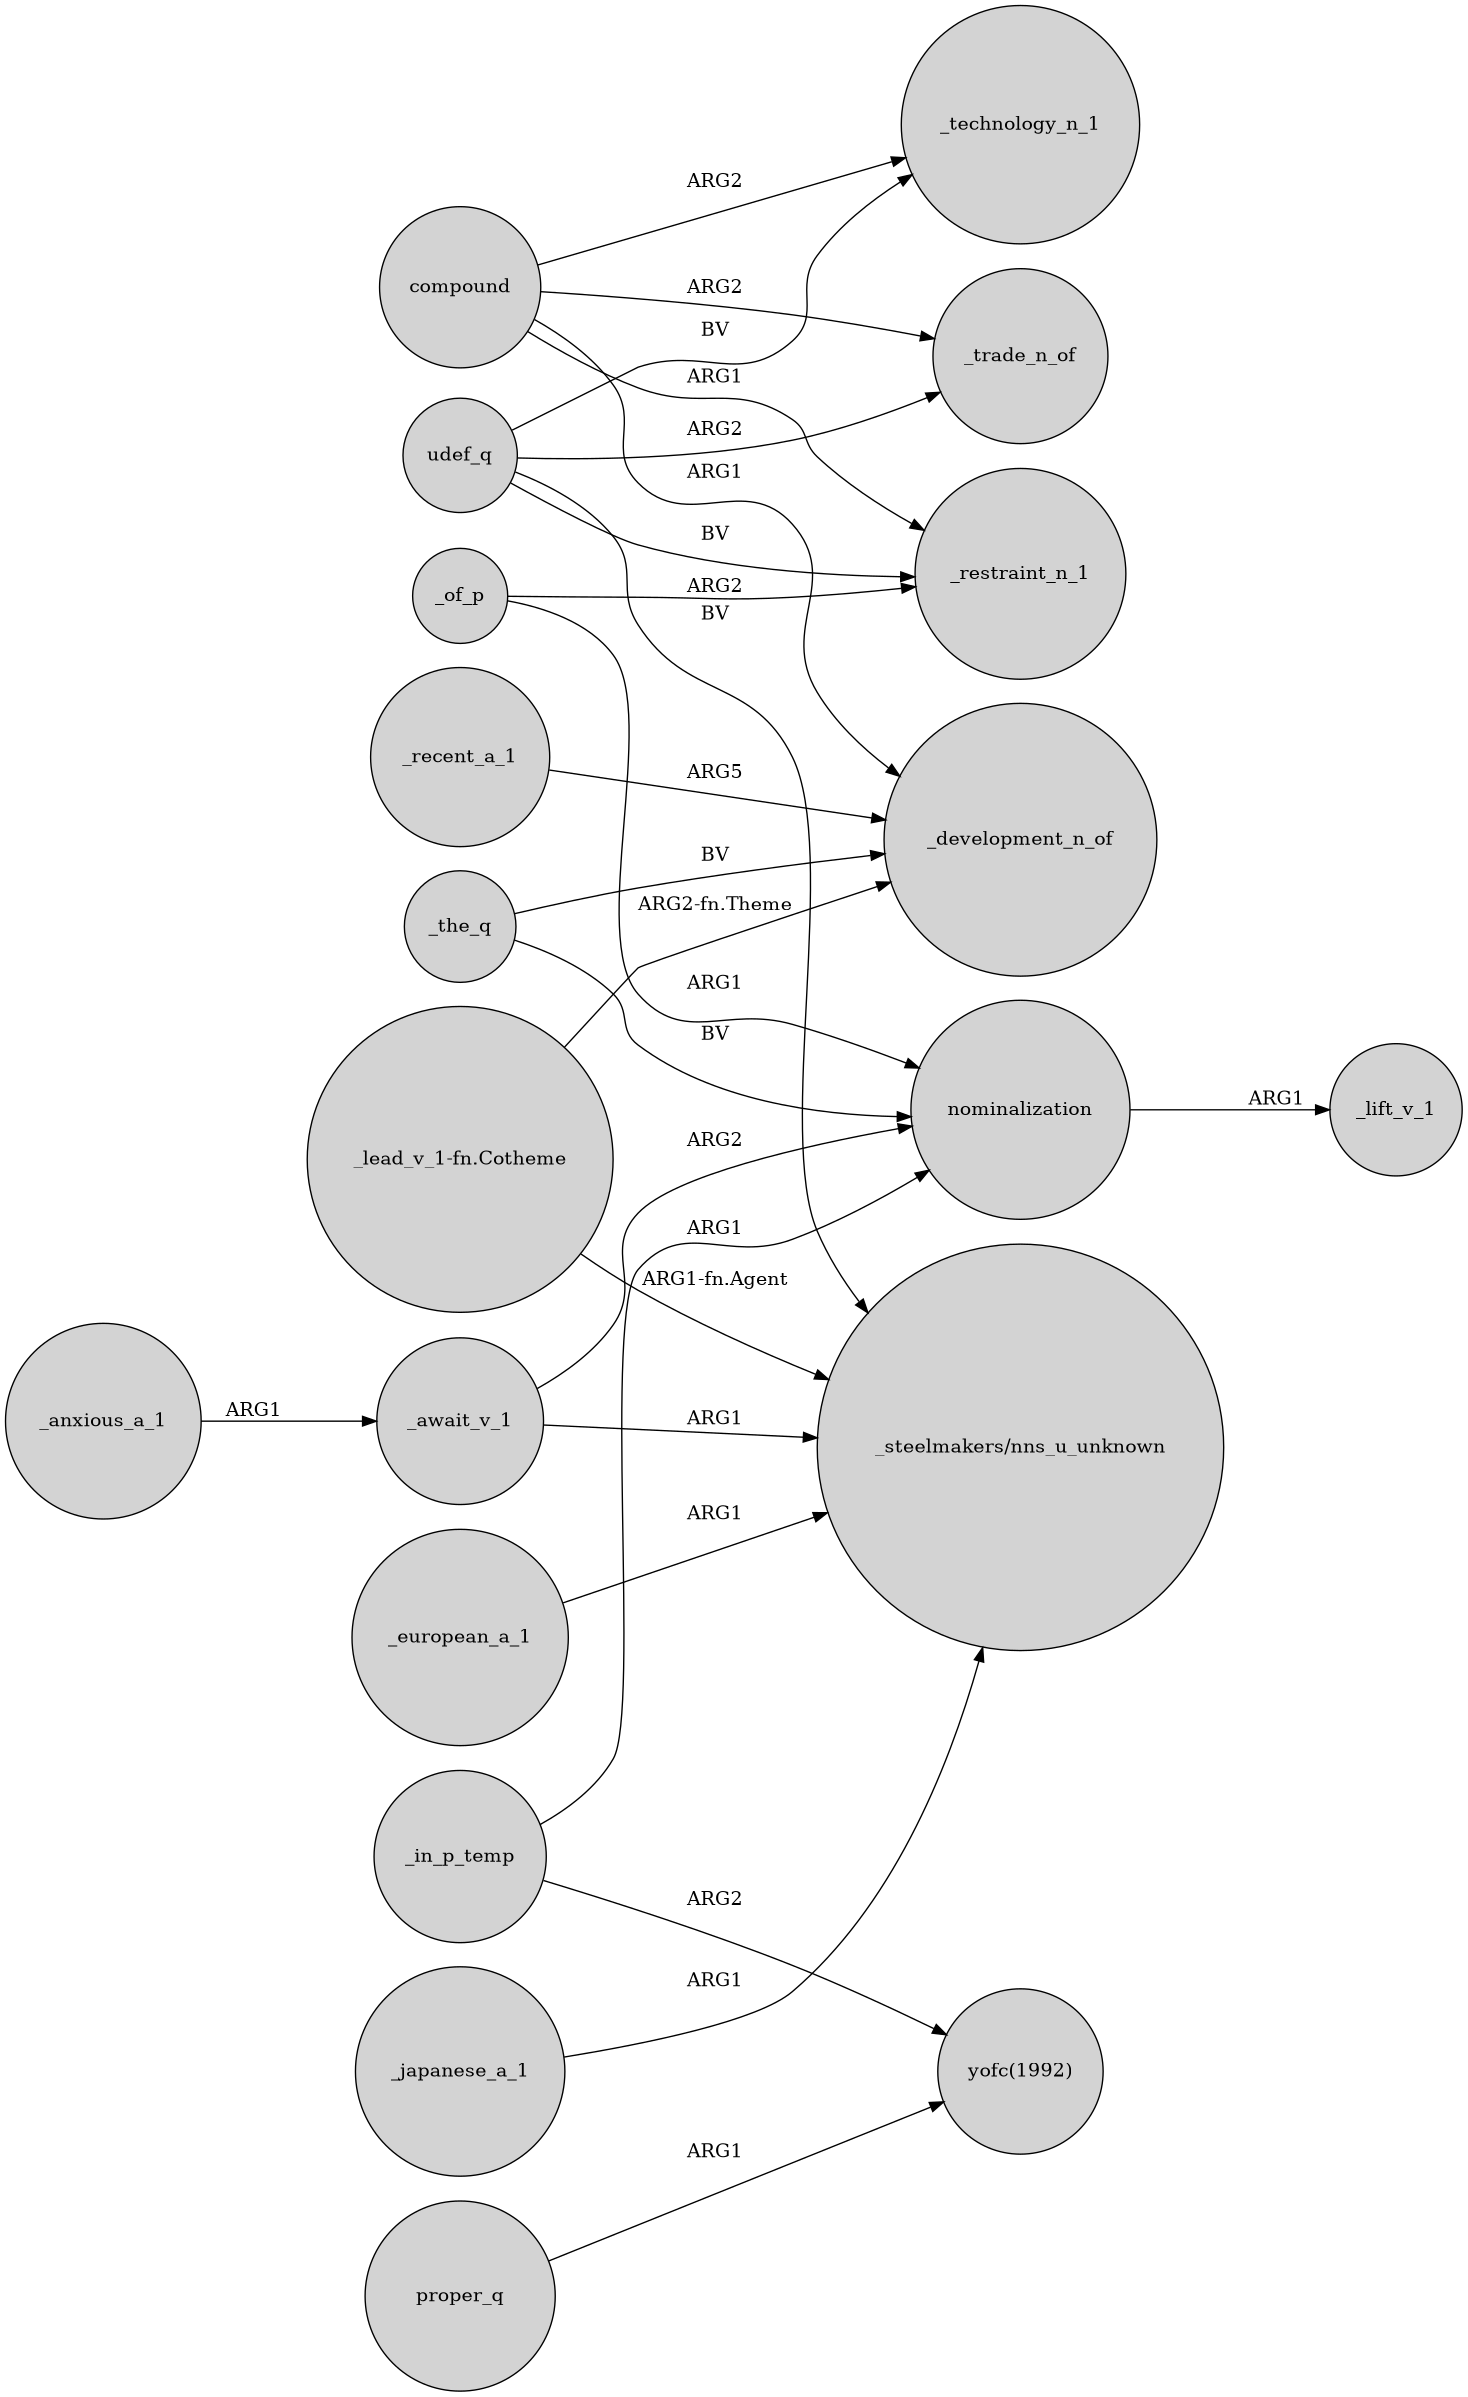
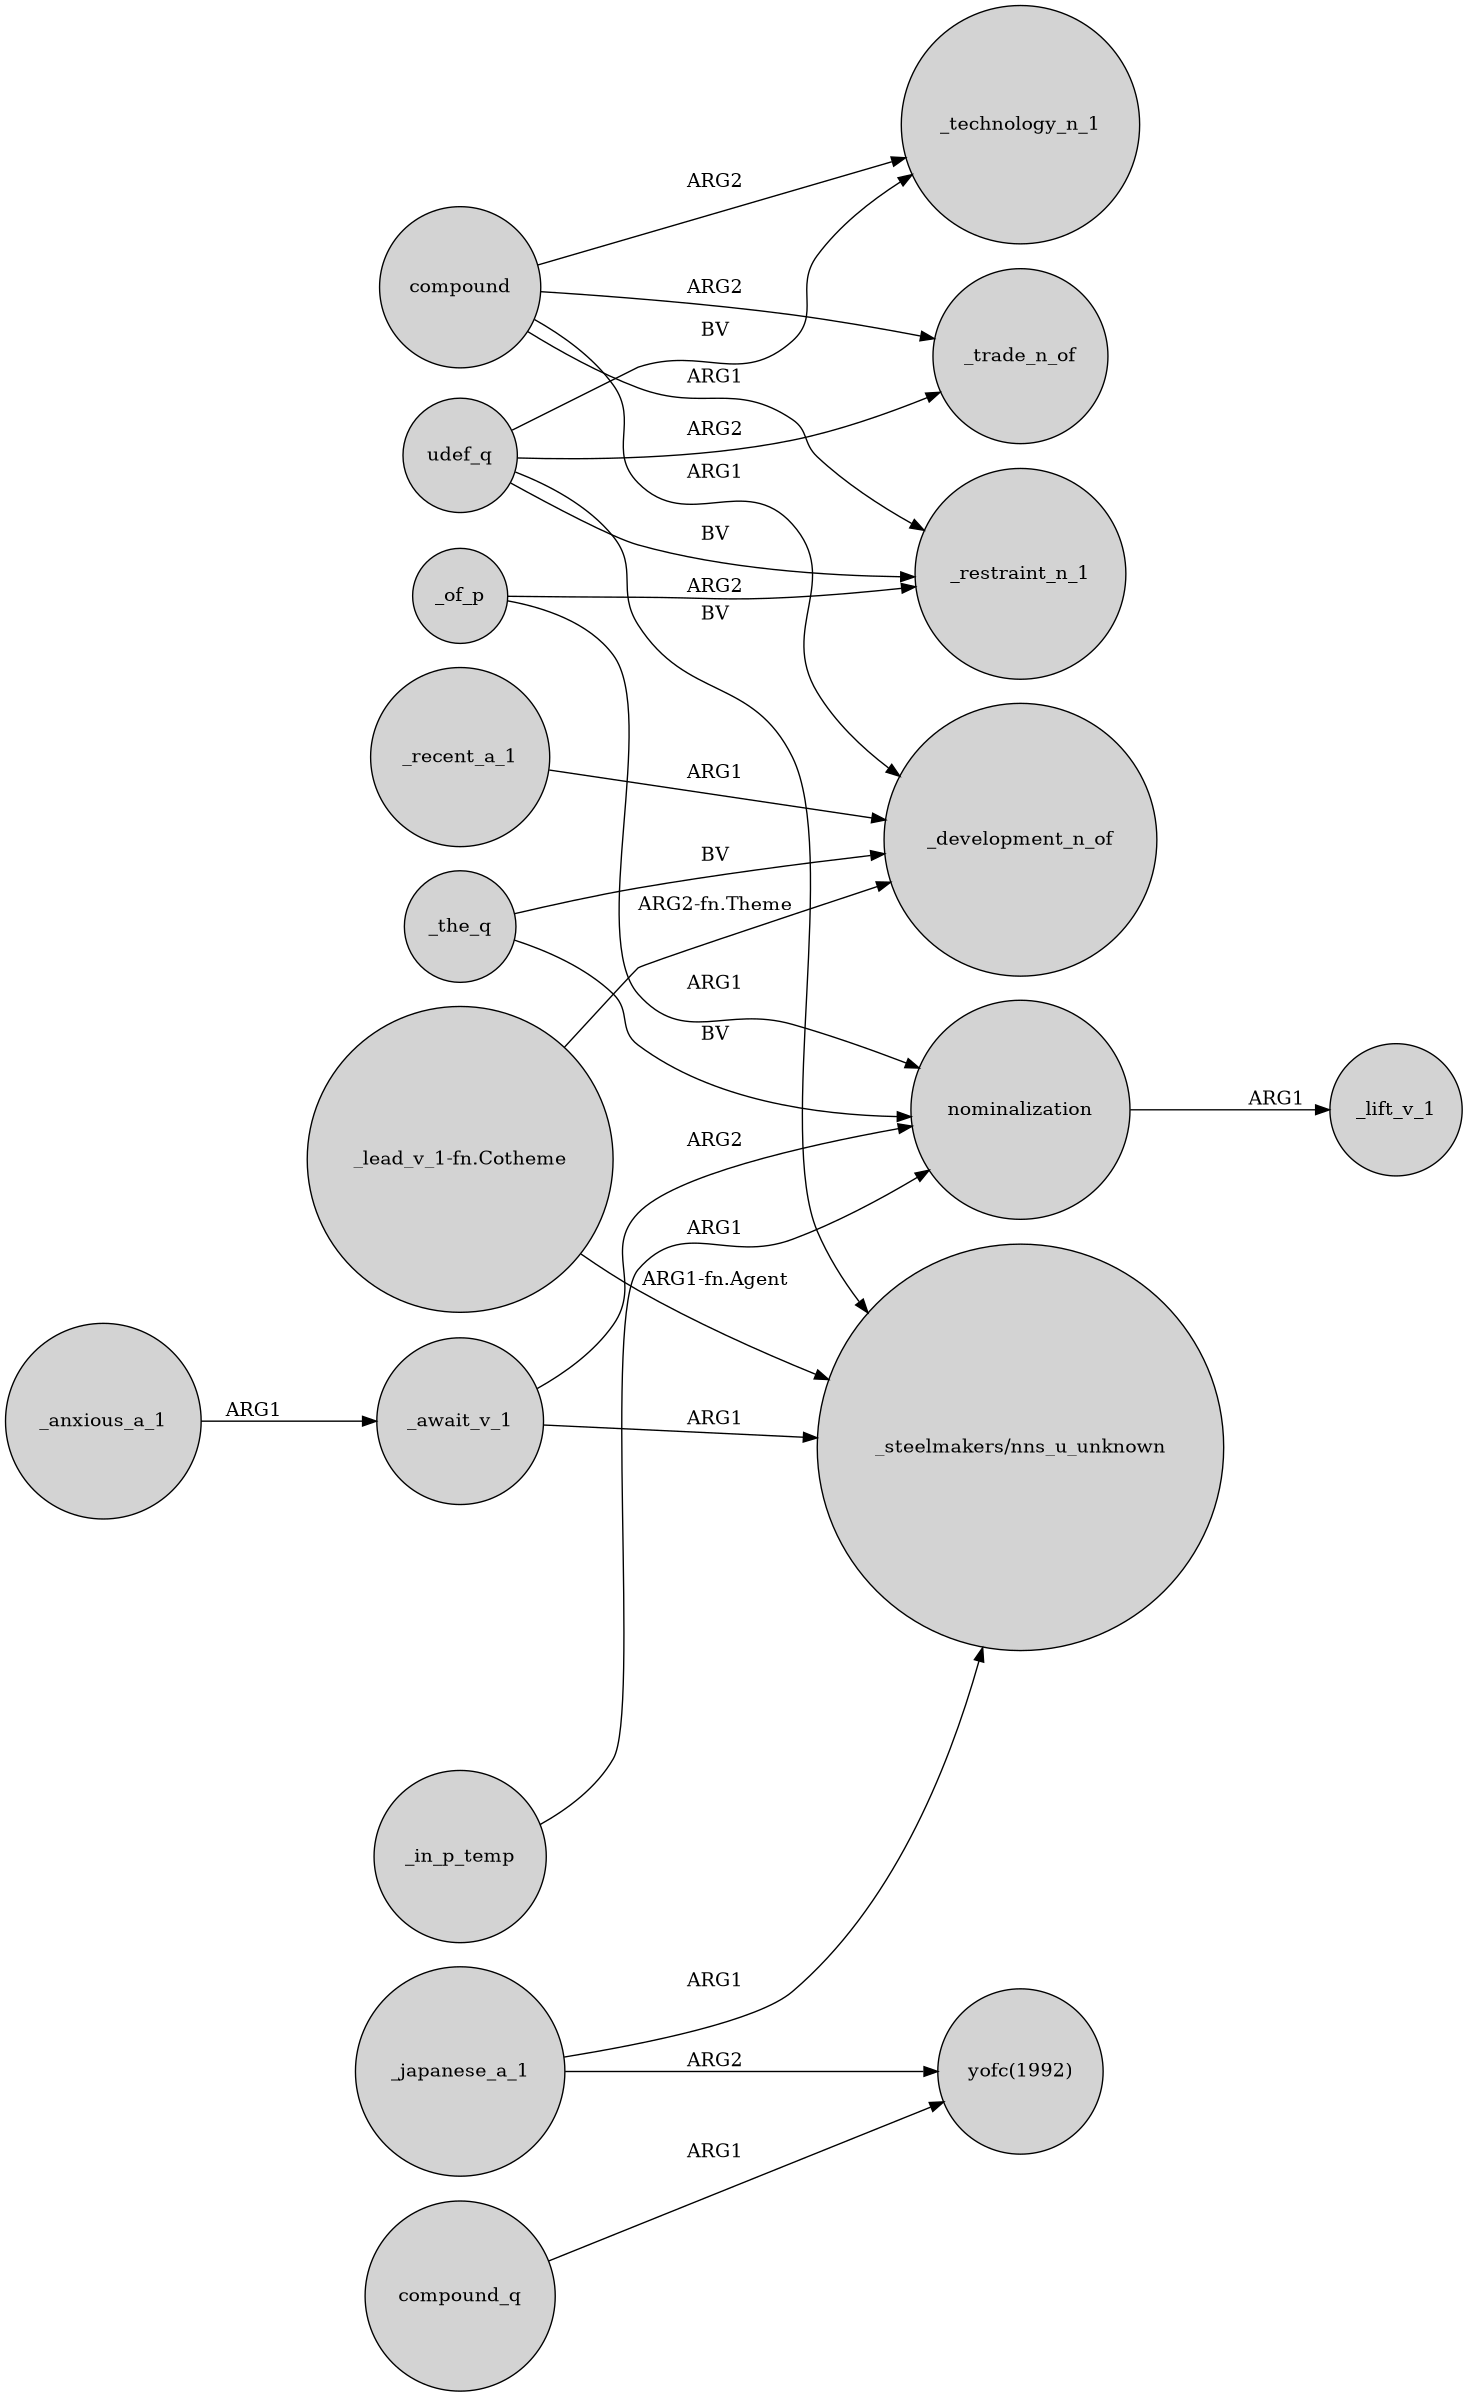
(715, 773) -> (715, 773)
(460, 1637) -> none
(742, 1946) -> (744, 2071)
(460, 2296) -> (460, 2296)
